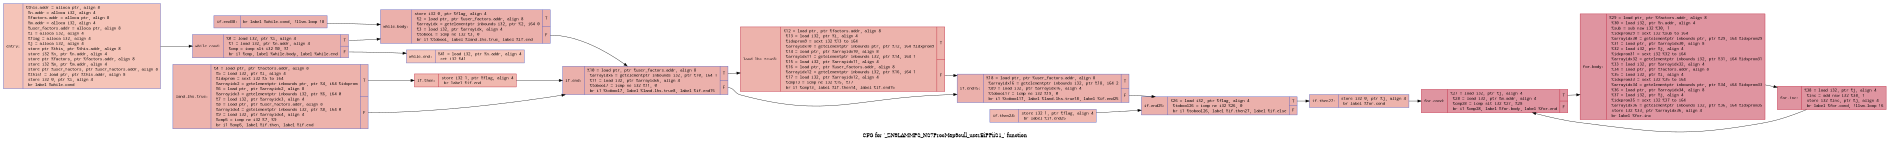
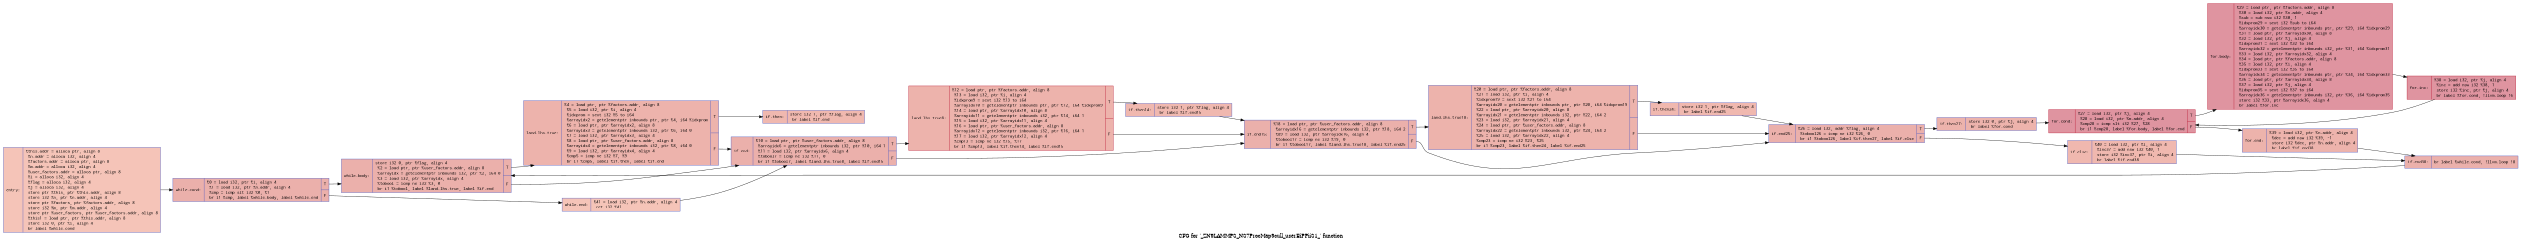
(465, 80) -> (814, 117)
(538, 80) -> (734, 188)
(1210, 101) -> (1839, 128)
none -> (1179, 110)
none -> (1533, 117)
none -> (2300, 140)
none -> (2122, 152)
none -> (521, 167)
